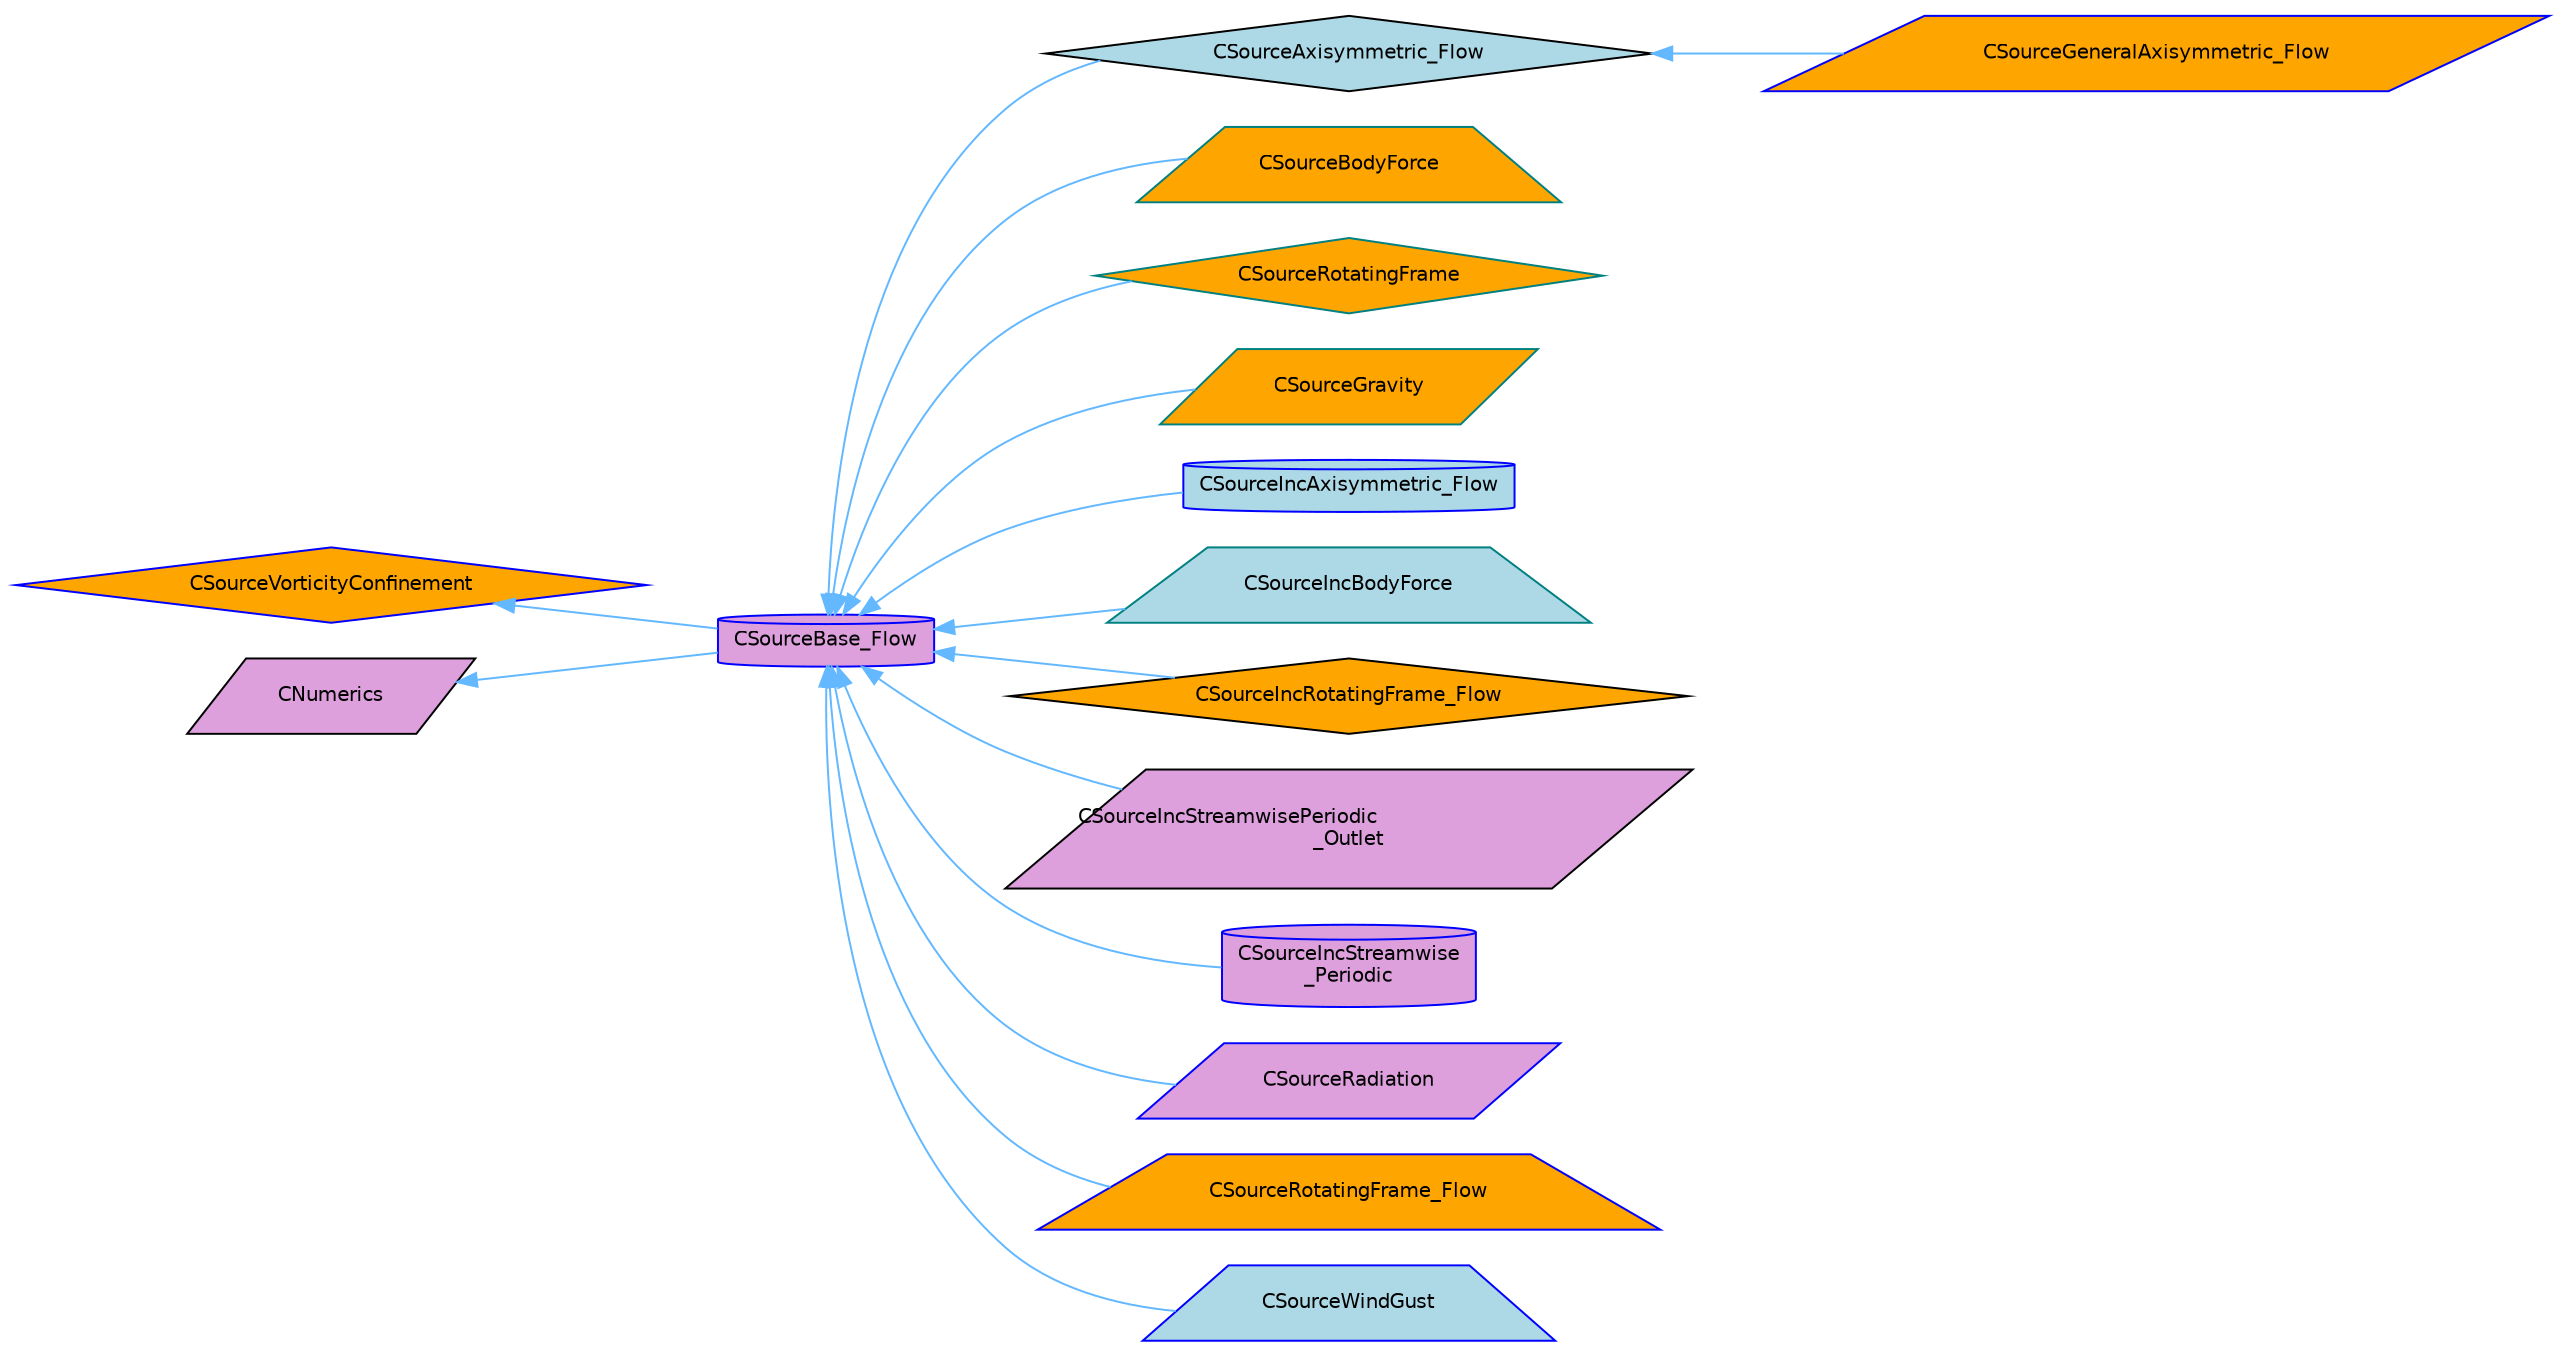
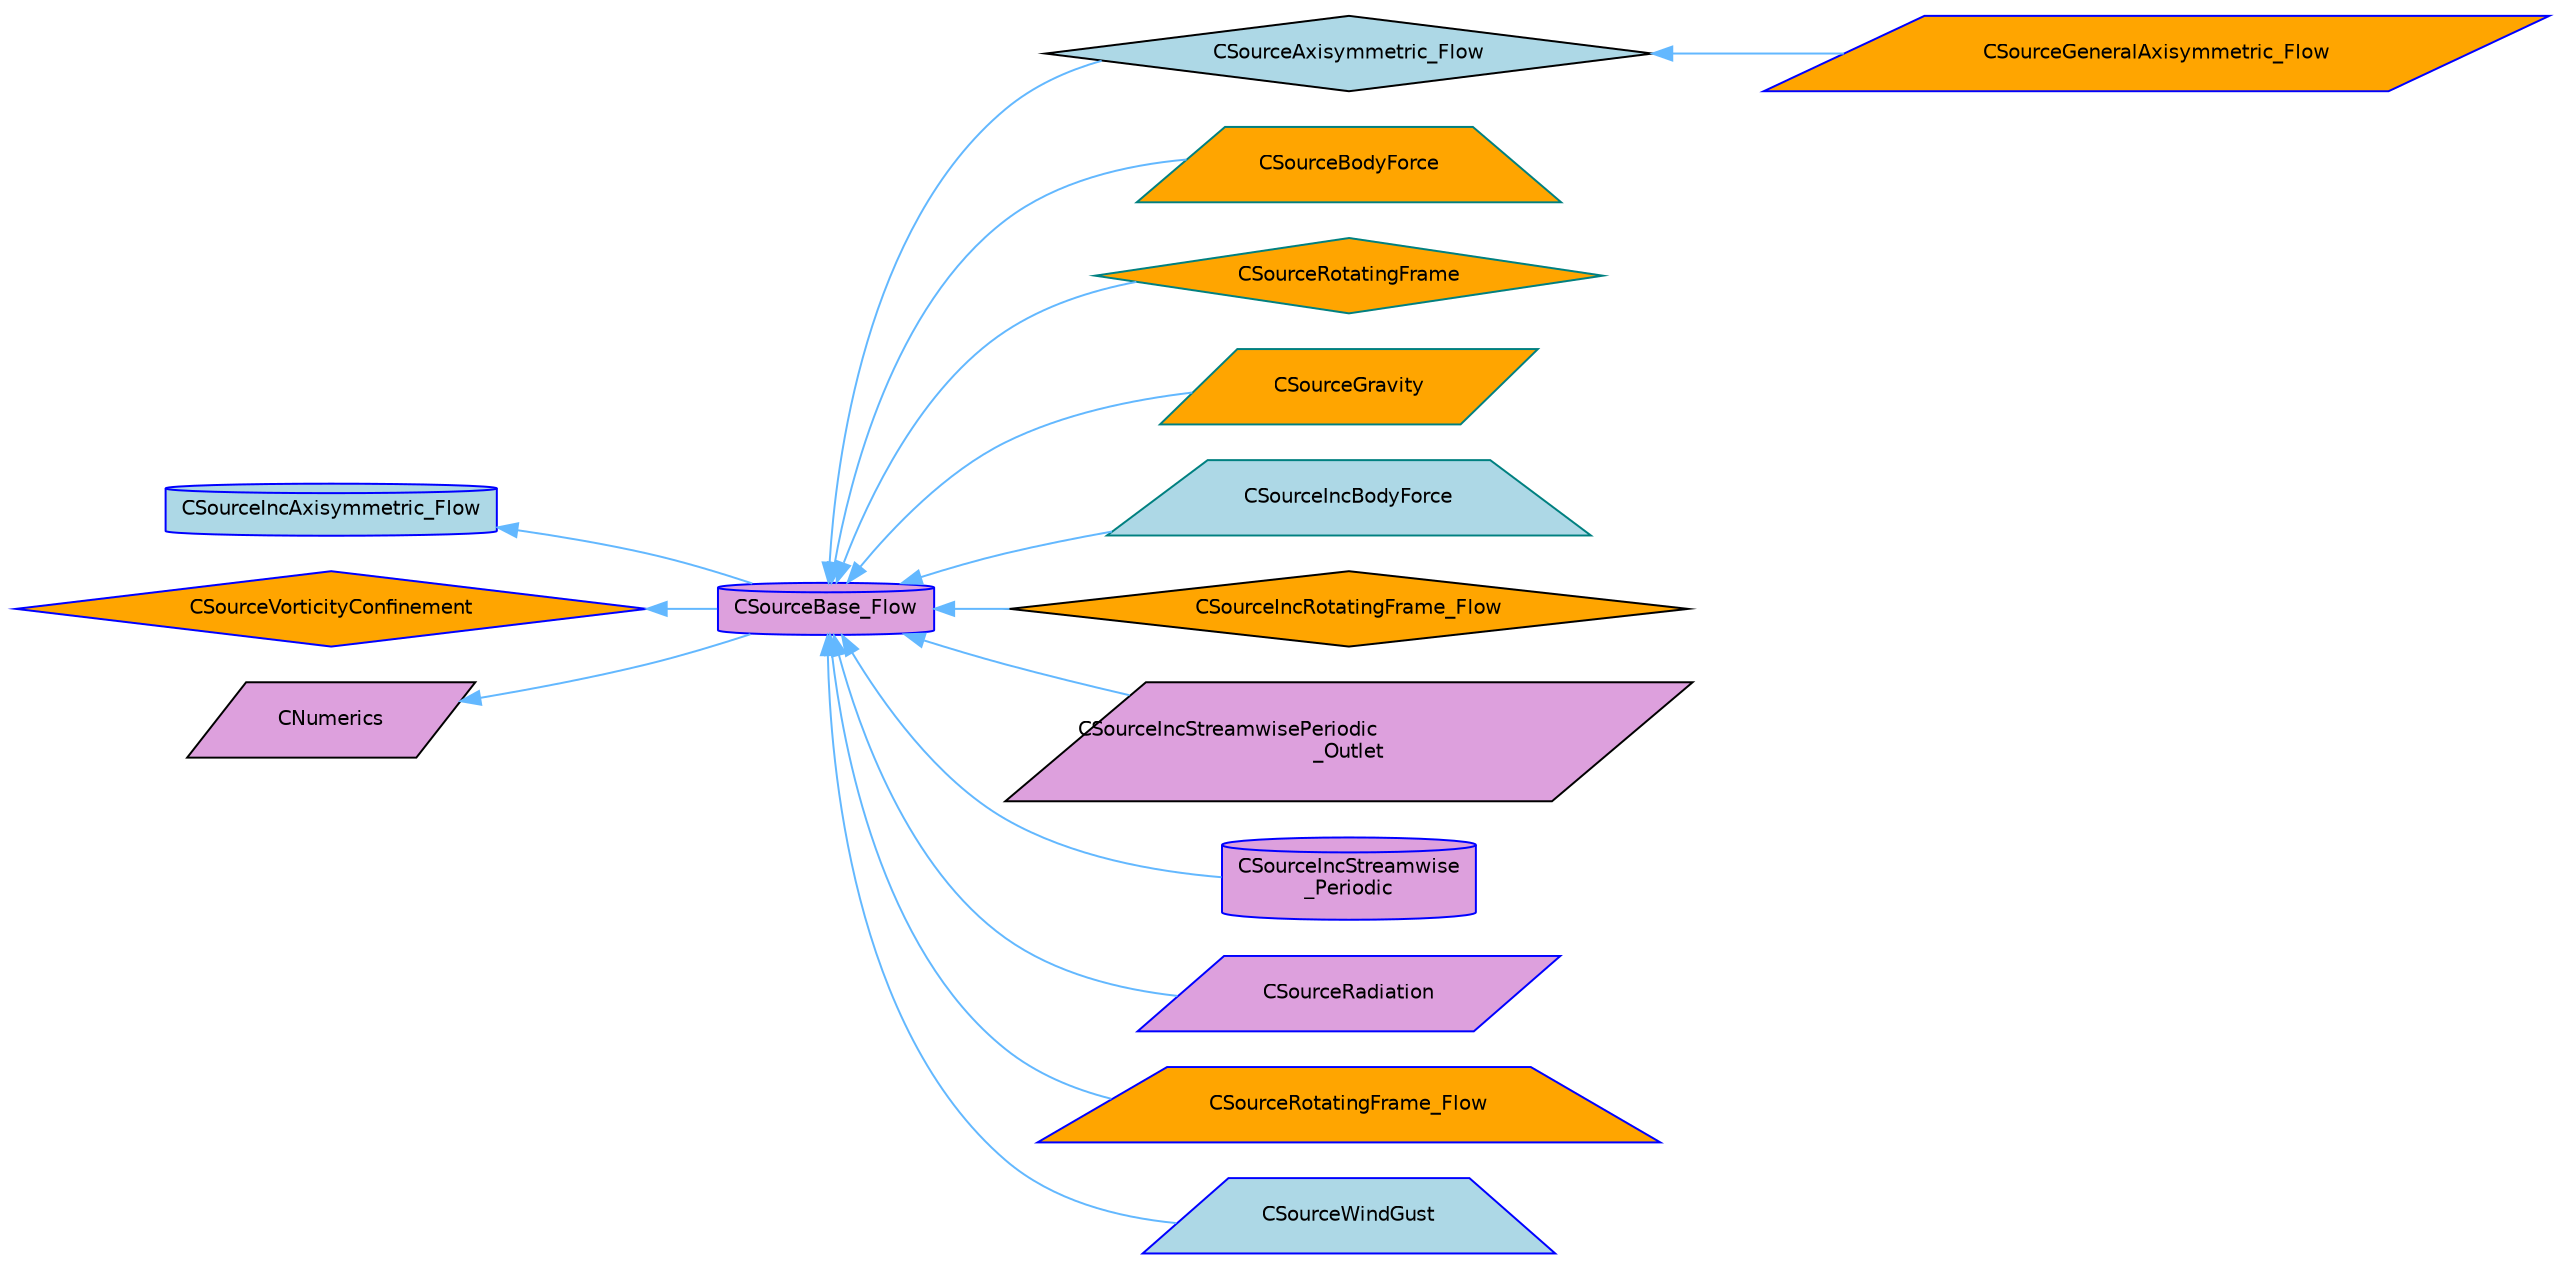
(1021, 524) -> (636, 551)
